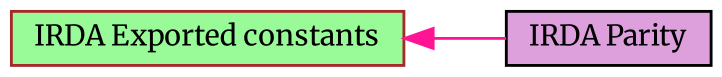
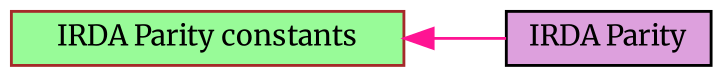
(208, 38) -> (208, 38)
